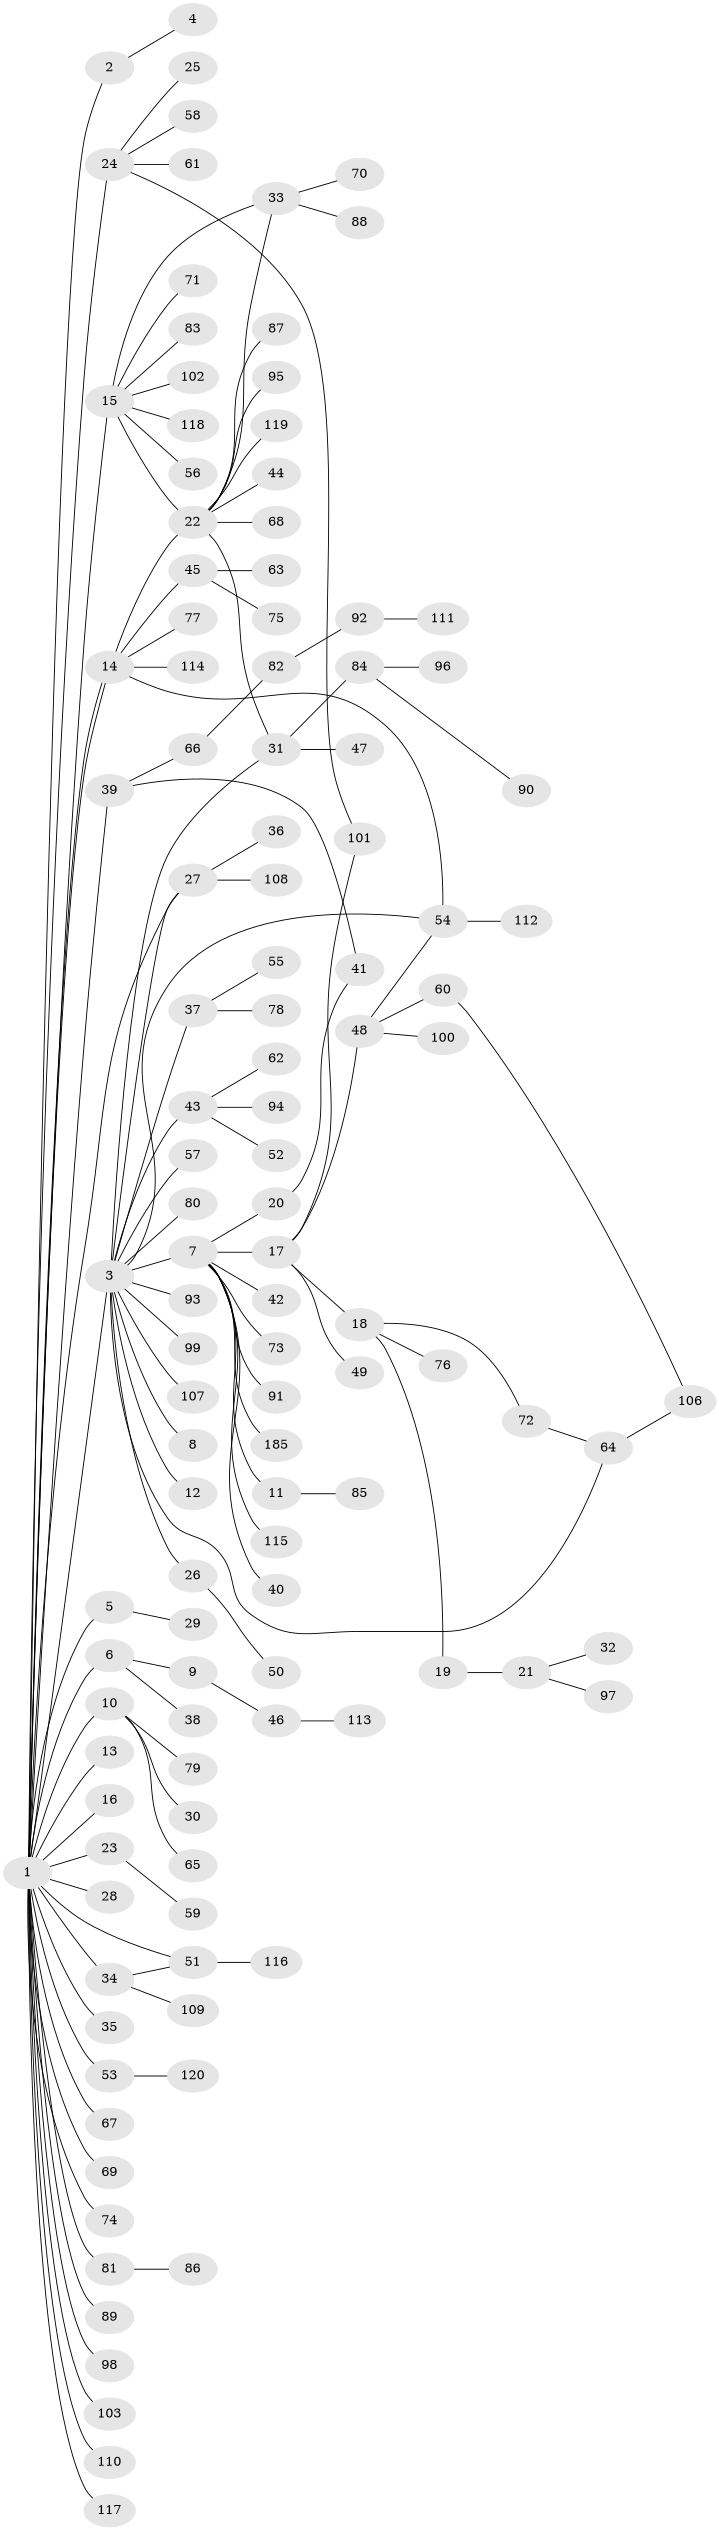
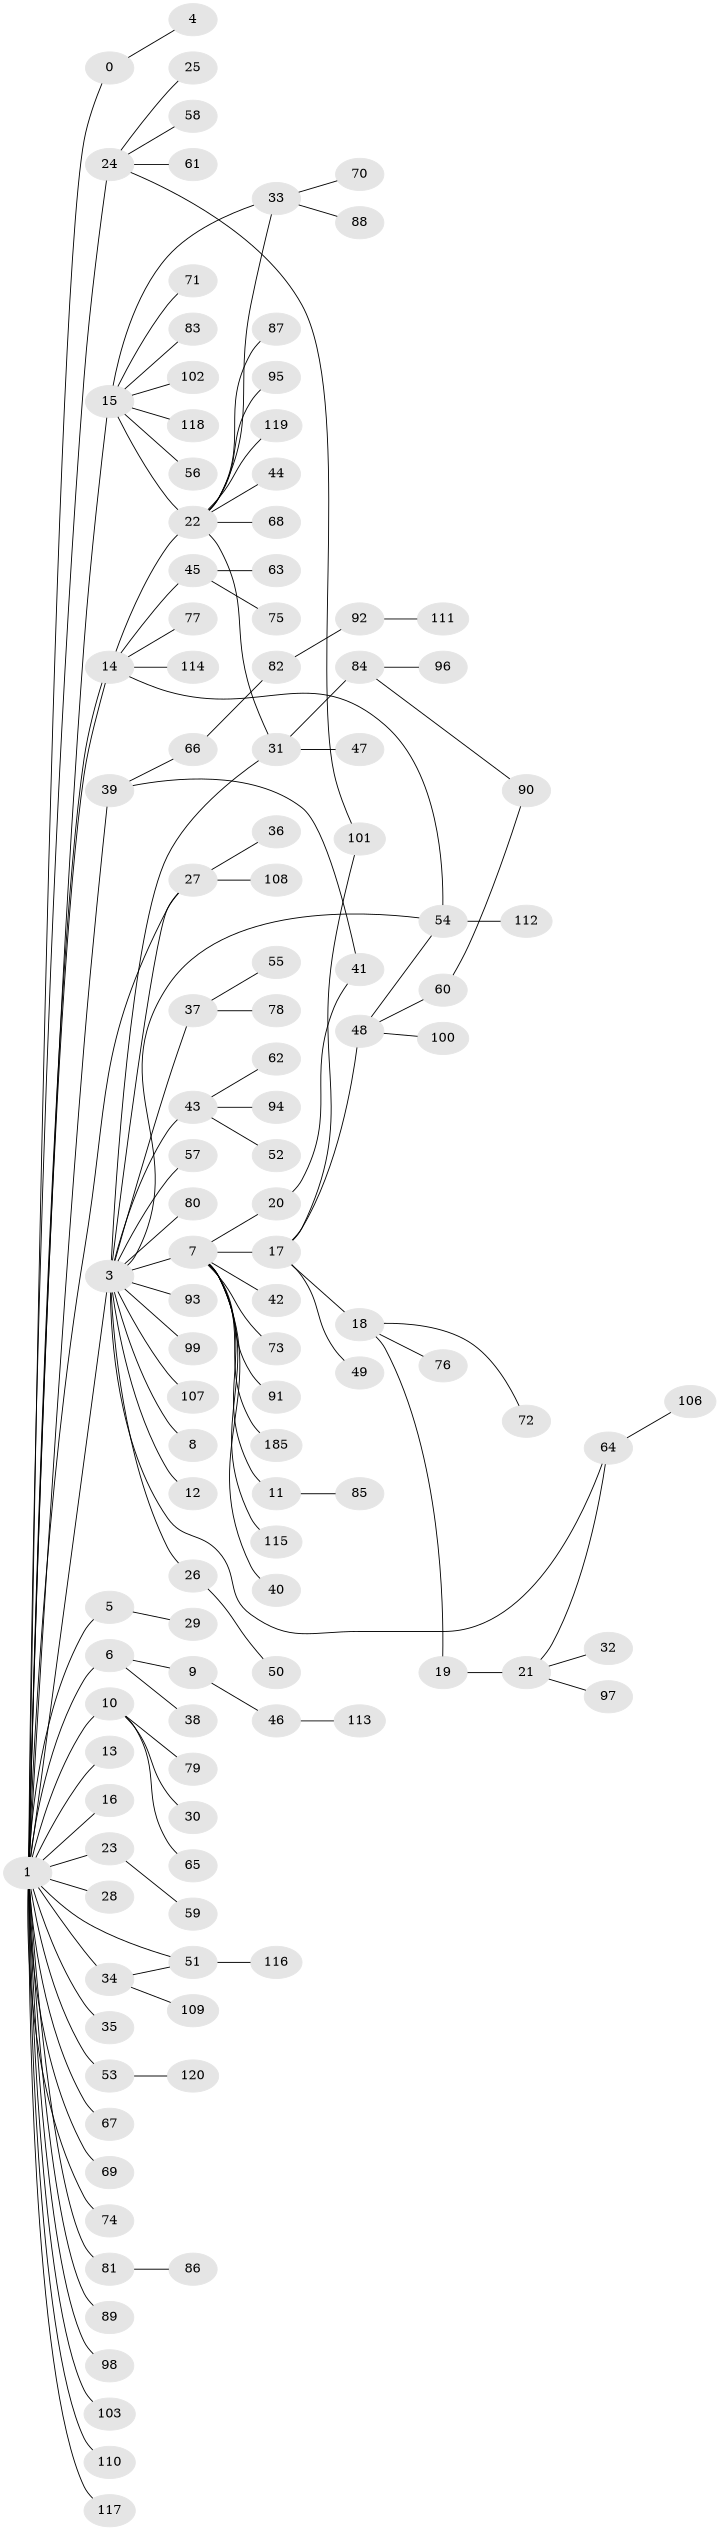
(110, 68) -> (110, 68)
(581, 1188) -> (491, 892)
(567, 1435) -> (583, 1566)
